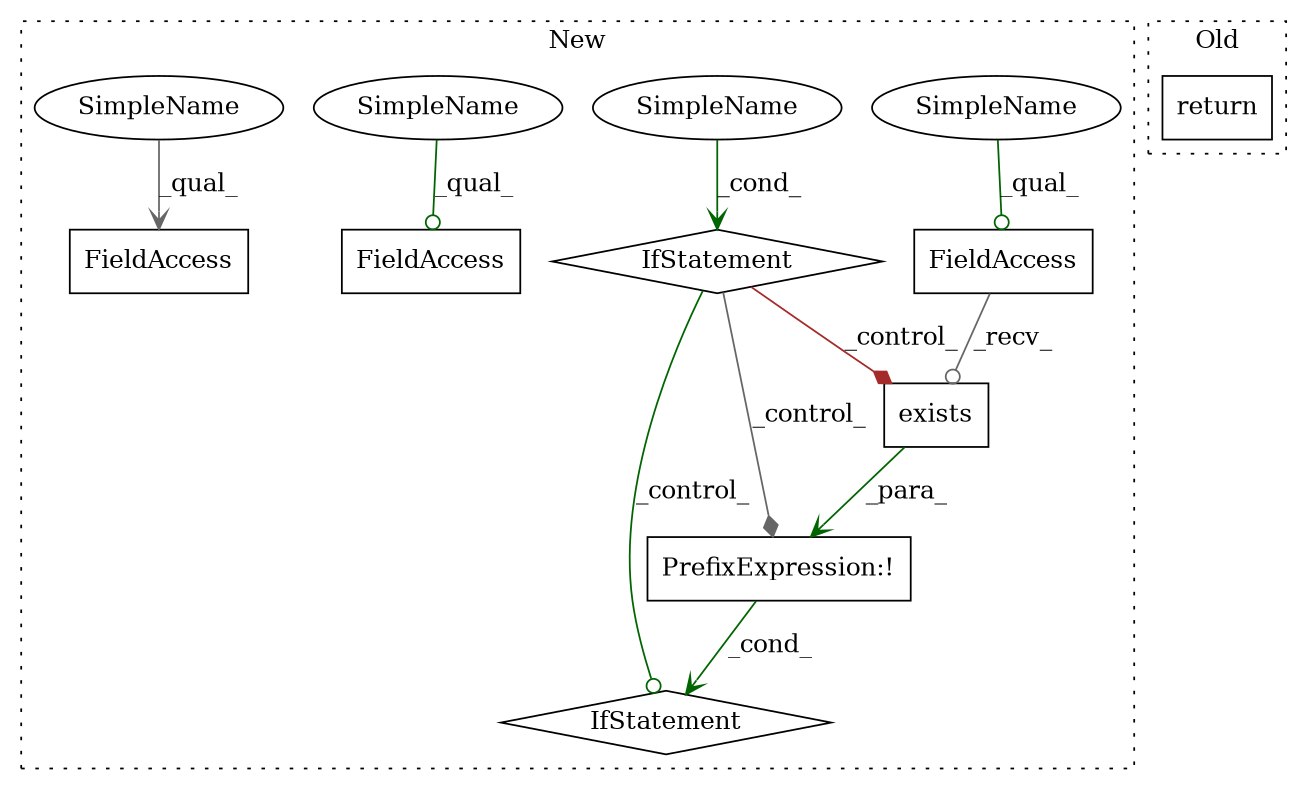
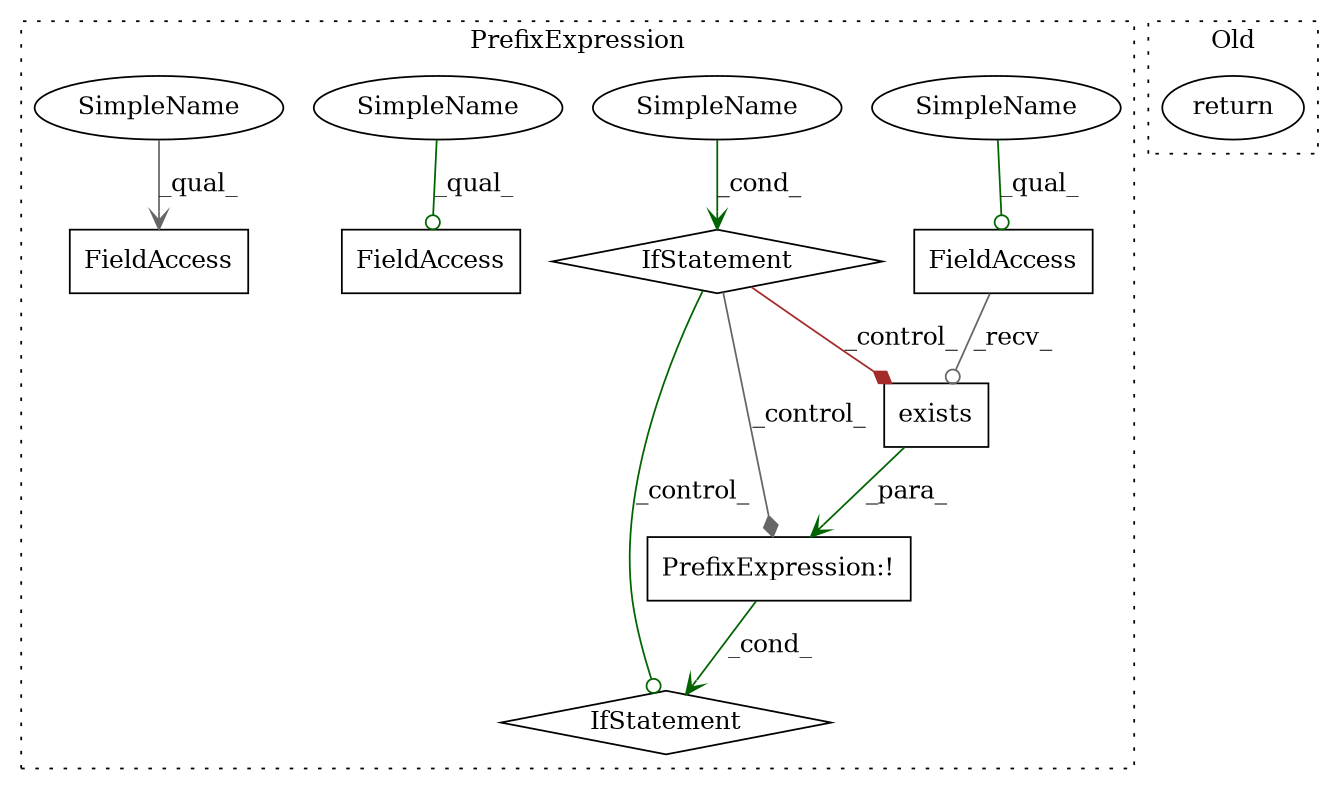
(578, 42) -> (578, 42)
(1217, 108) -> (1233, 108)
